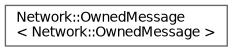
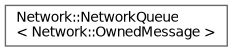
(116, 26) -> (116, 26)
